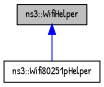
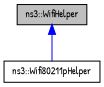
(52, 72) -> (52, 72)
